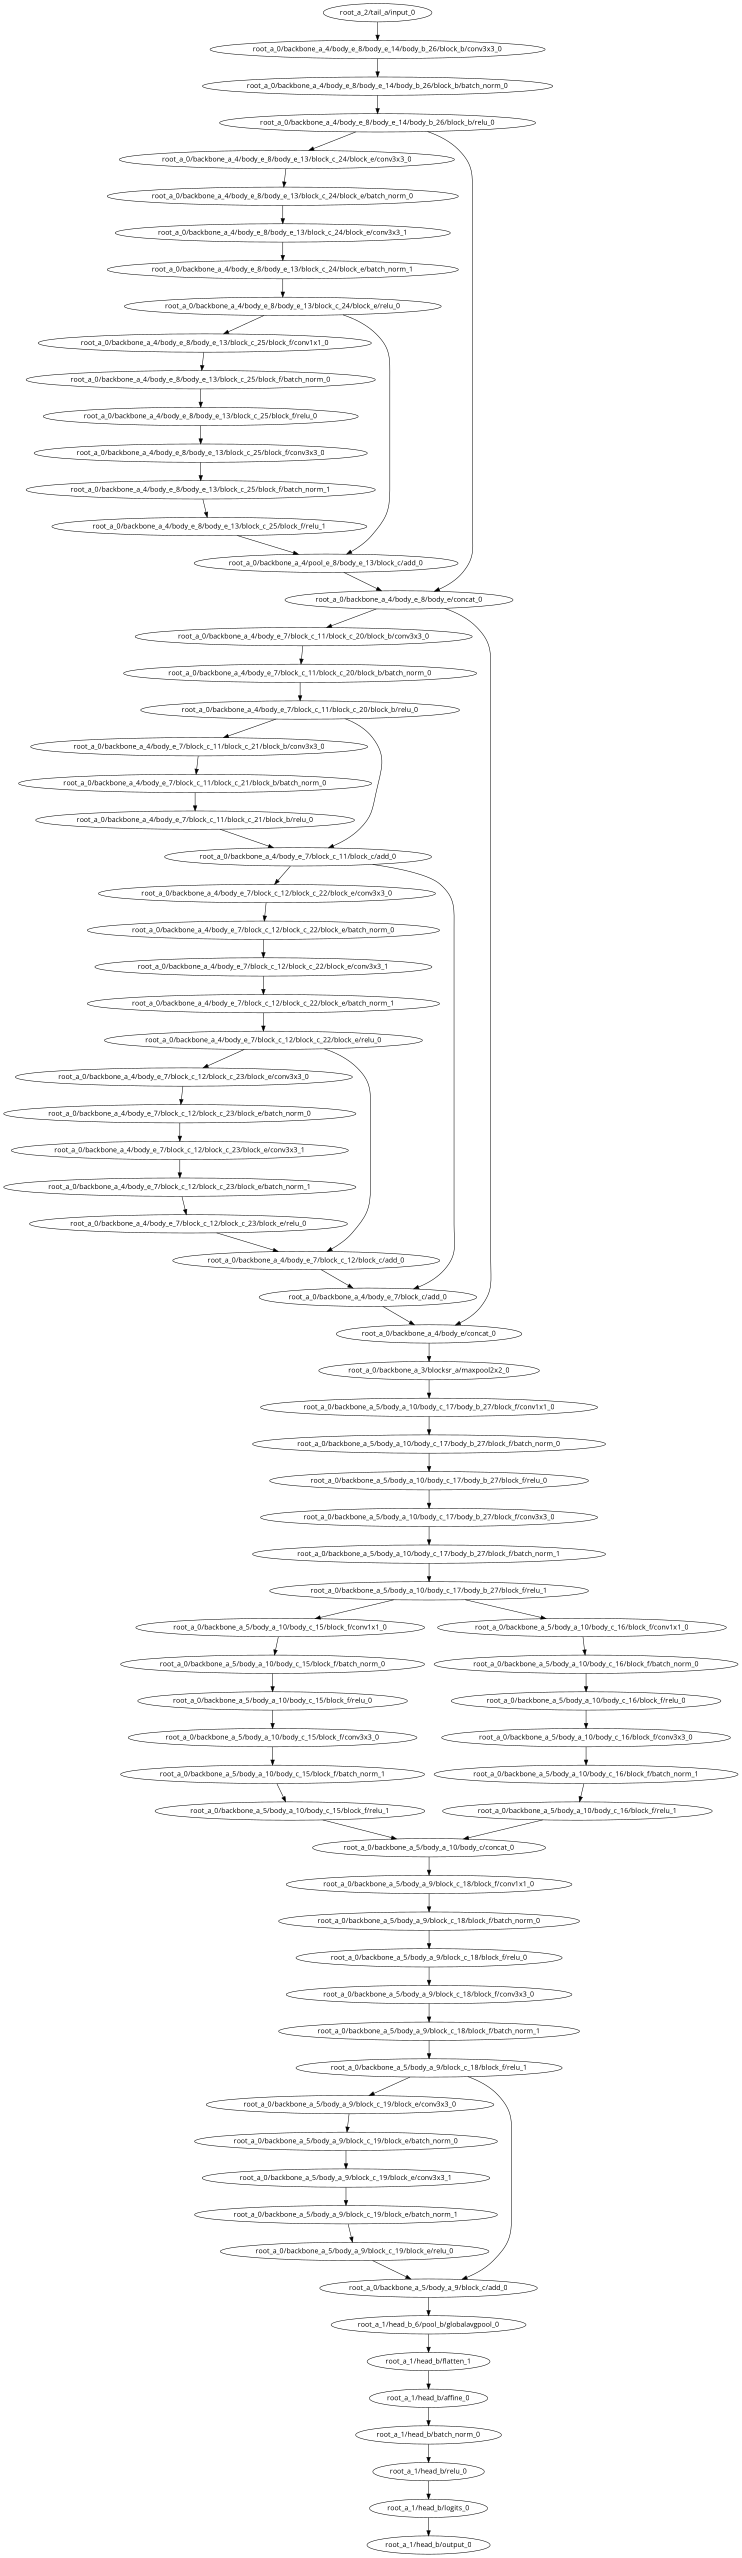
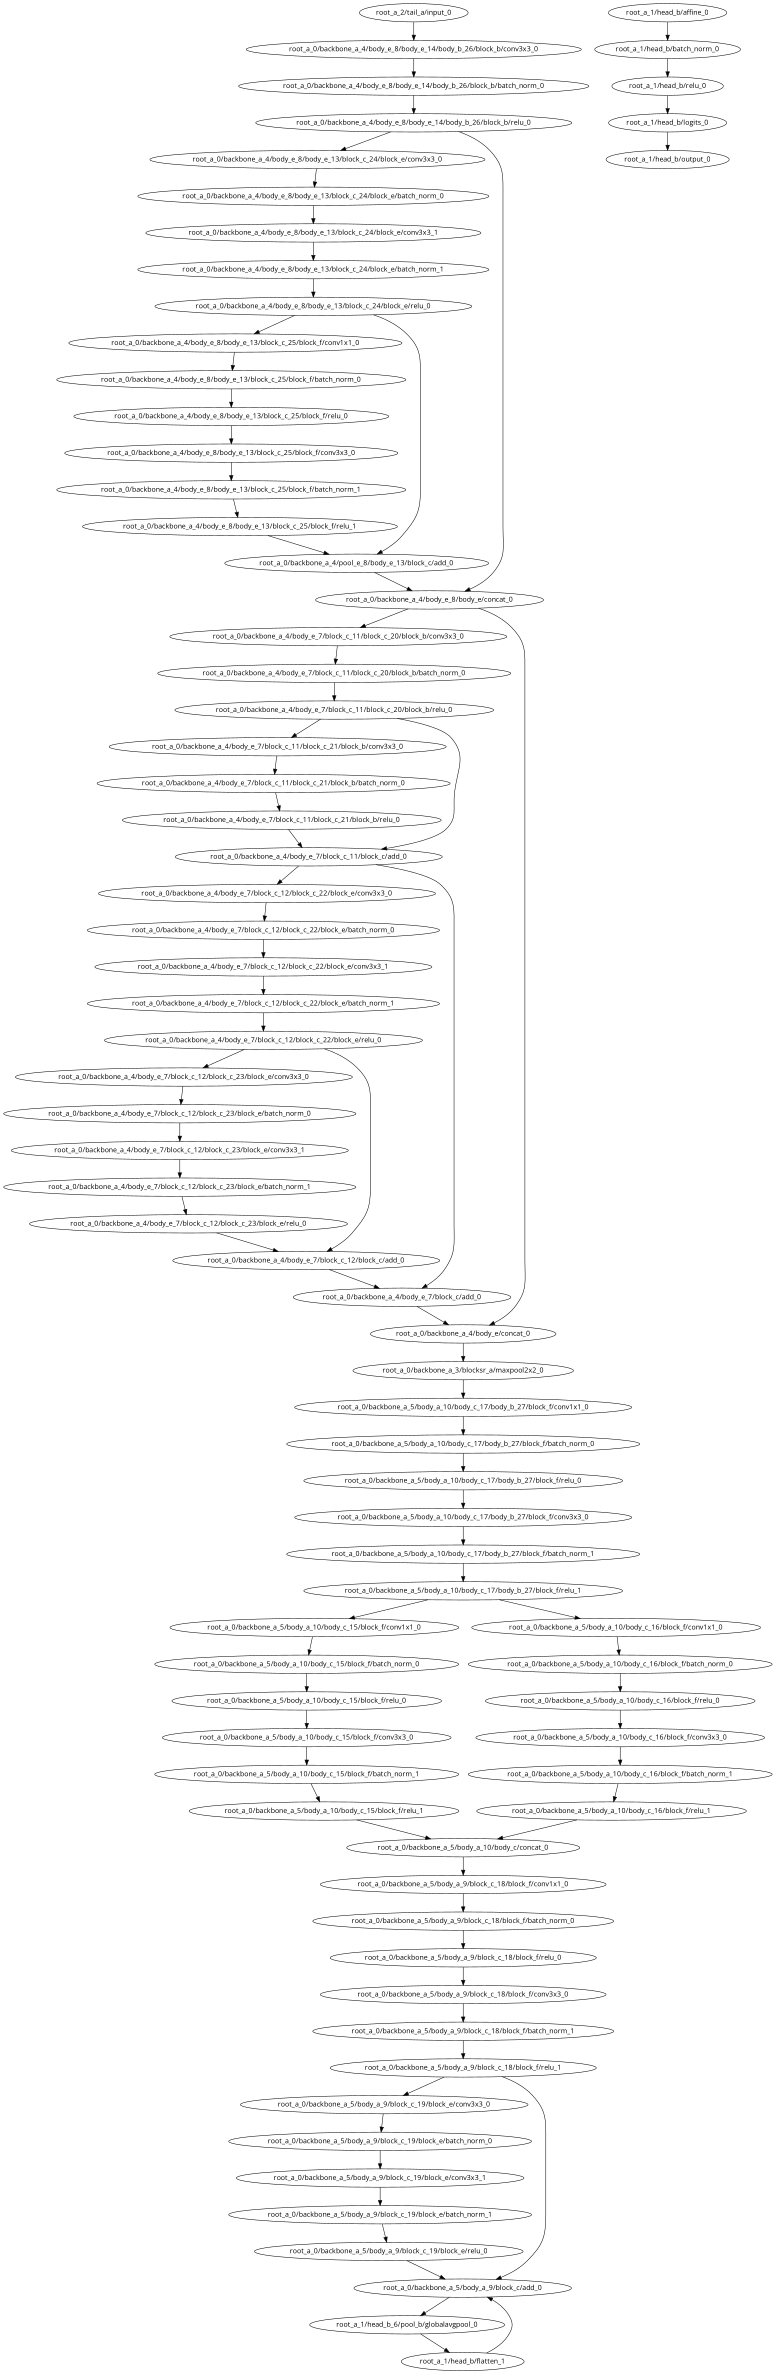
(429, 2377) -> (512, 2328)
